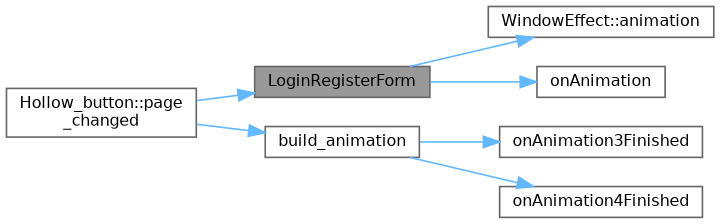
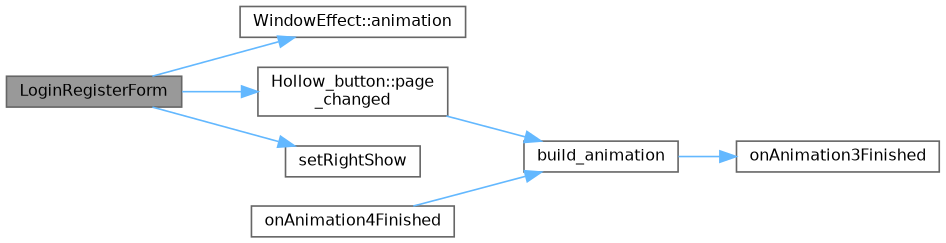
(601, 82) -> (353, 161)
(217, 98) -> (212, 92)
(464, 170) -> (469, 191)
